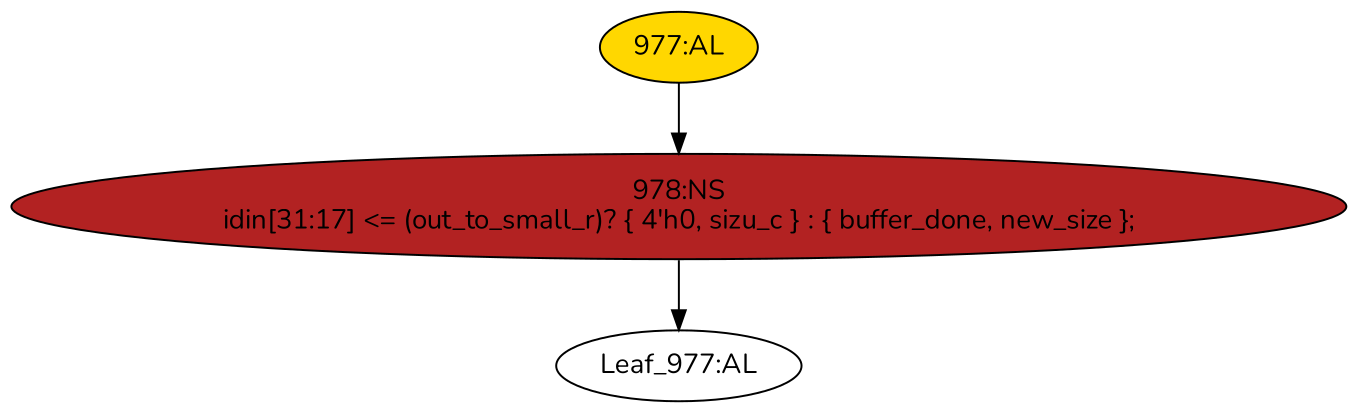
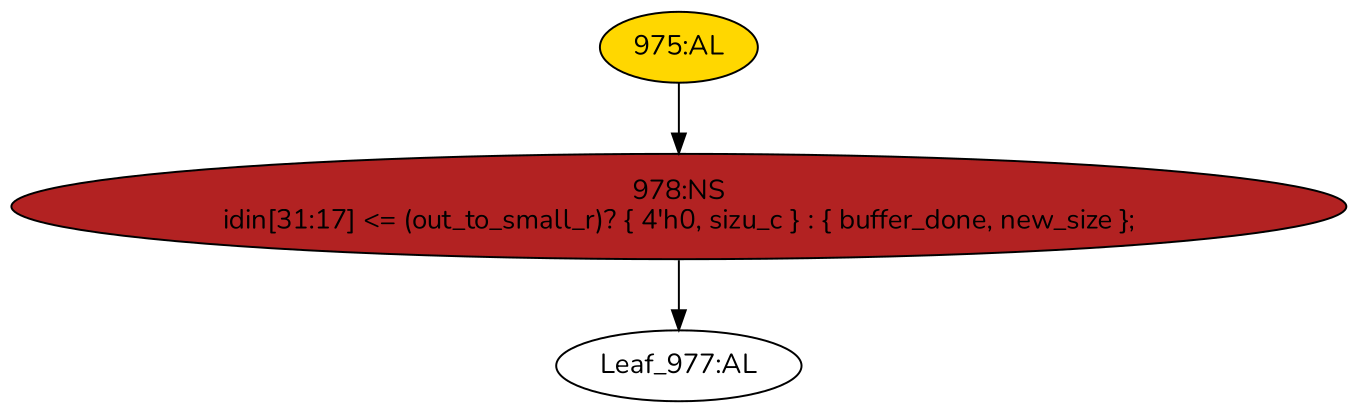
(679, 47) -> (679, 47)
